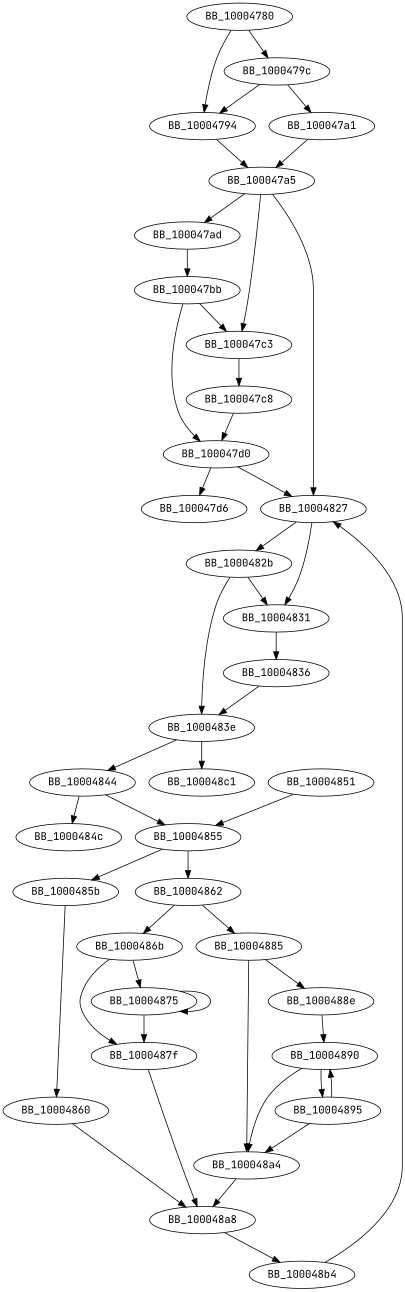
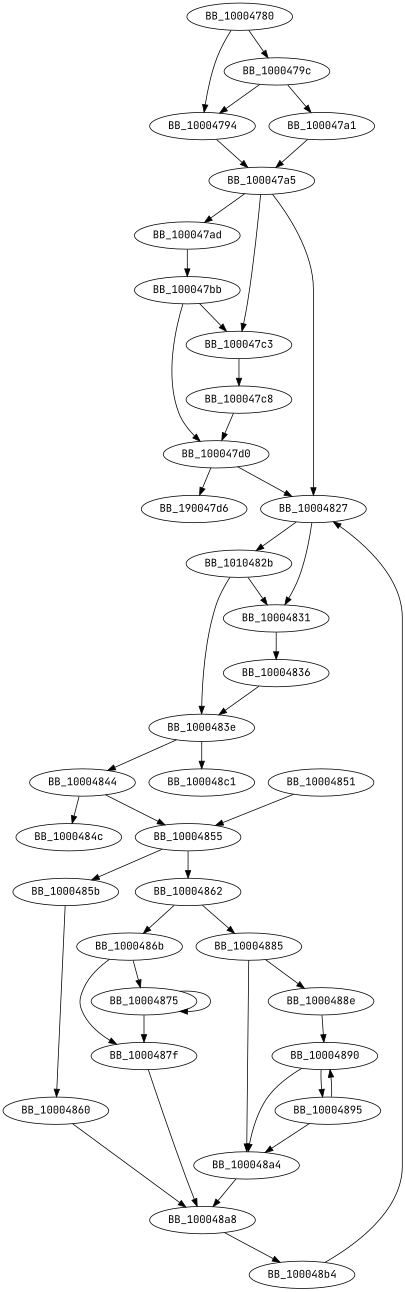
(194, 509) -> (194, 509)
(239, 564) -> (239, 564)
